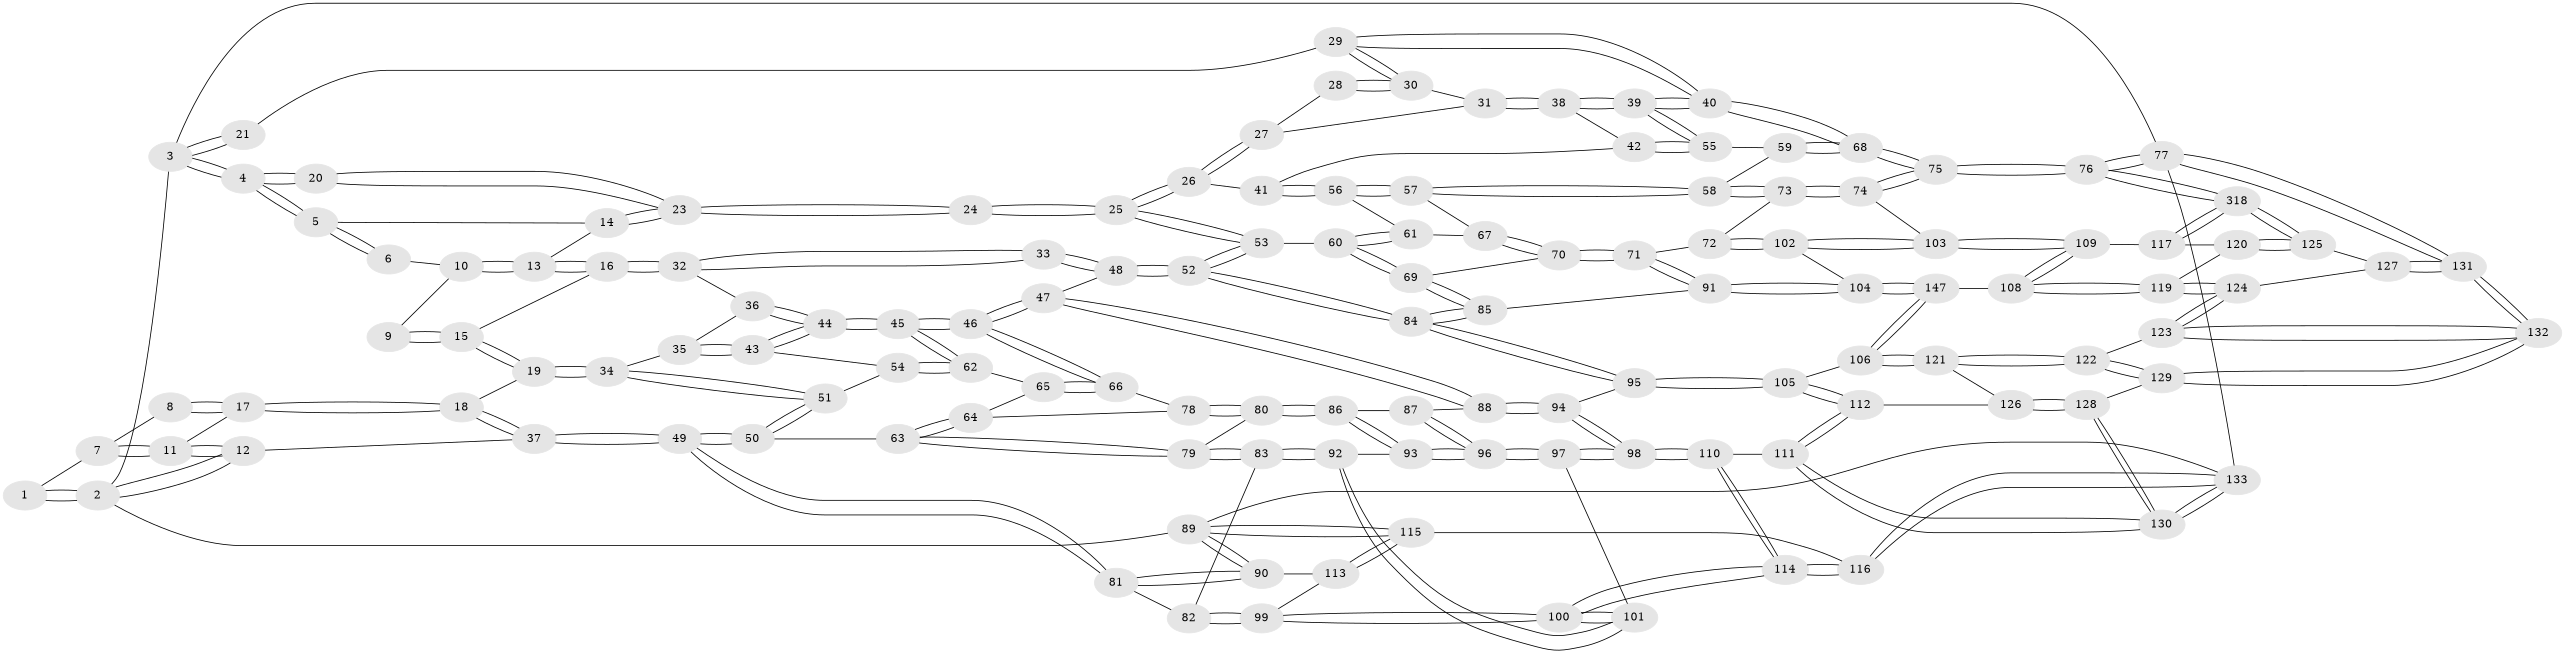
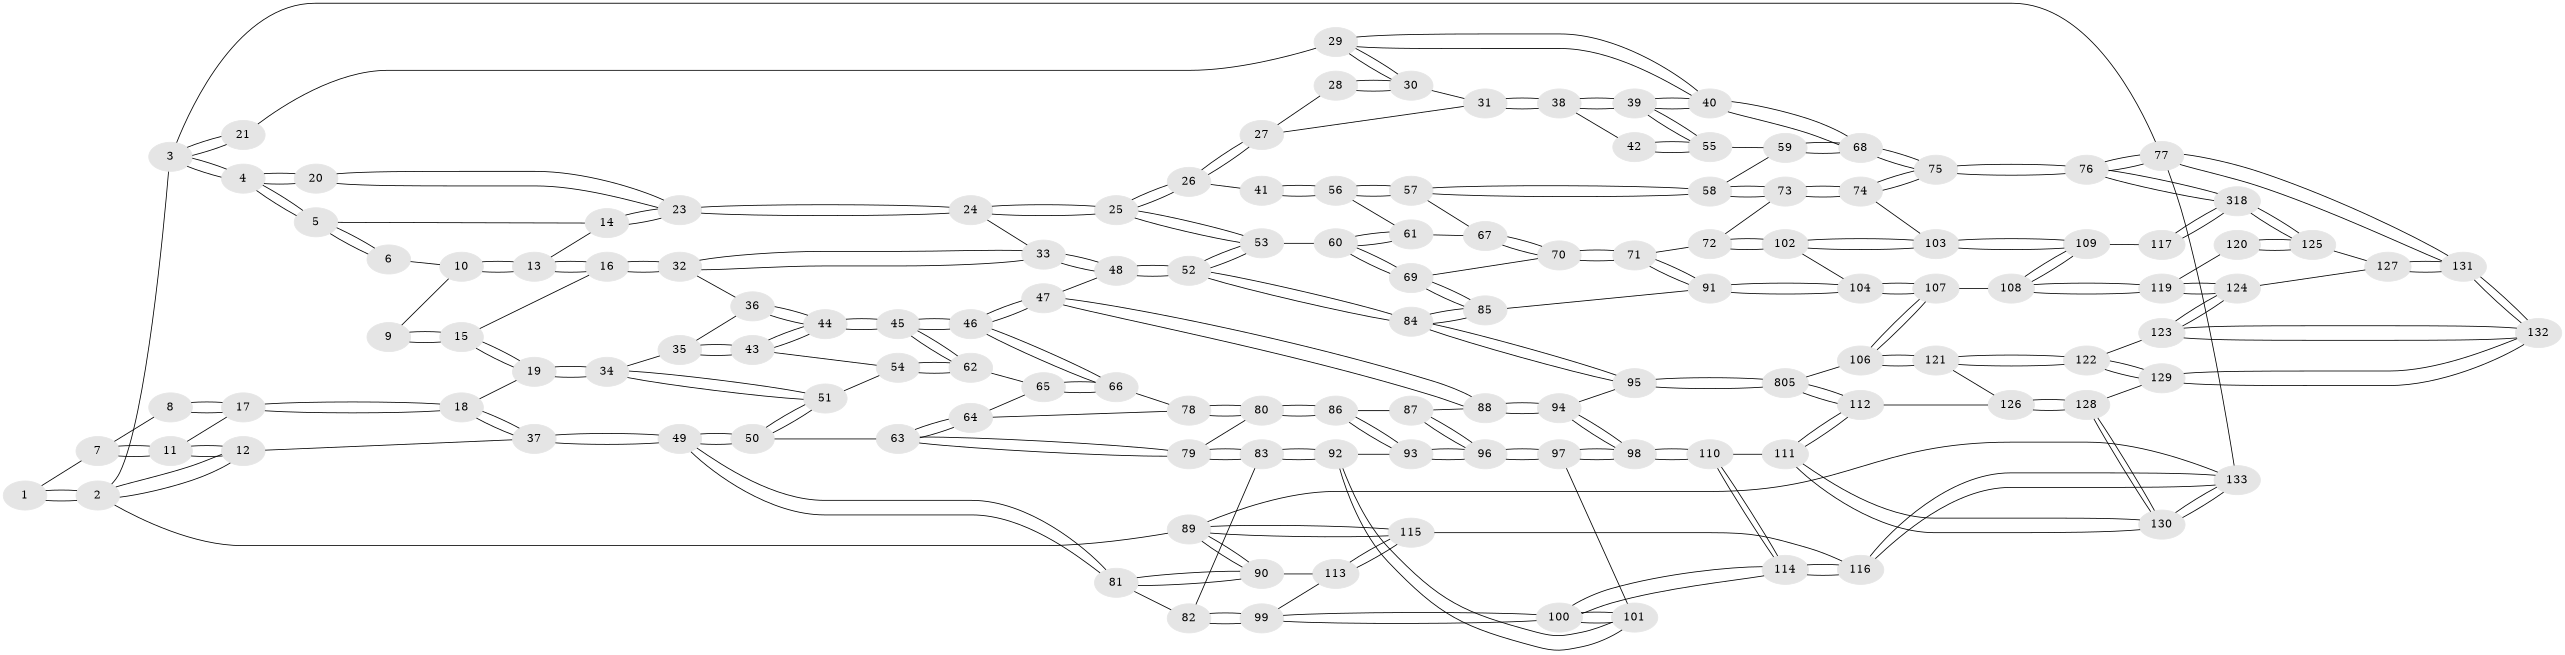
(1444, 154) -> none
none -> (1007, 232)
(2200, 245) -> none
(1936, 289) -> (1936, 289)
(1785, 383) -> (1785, 383)
